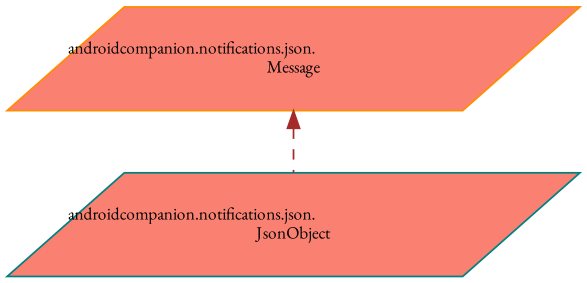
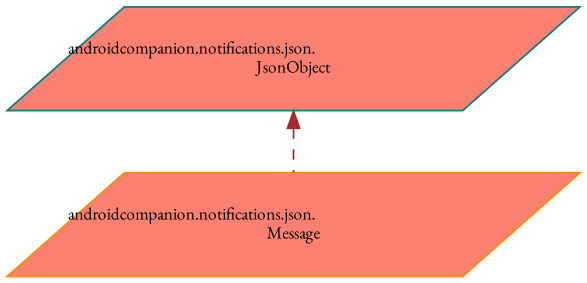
(294, 150) -> (294, 150)
